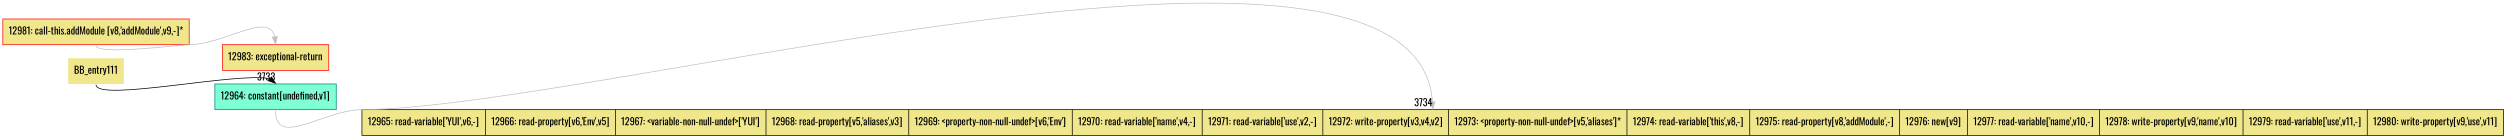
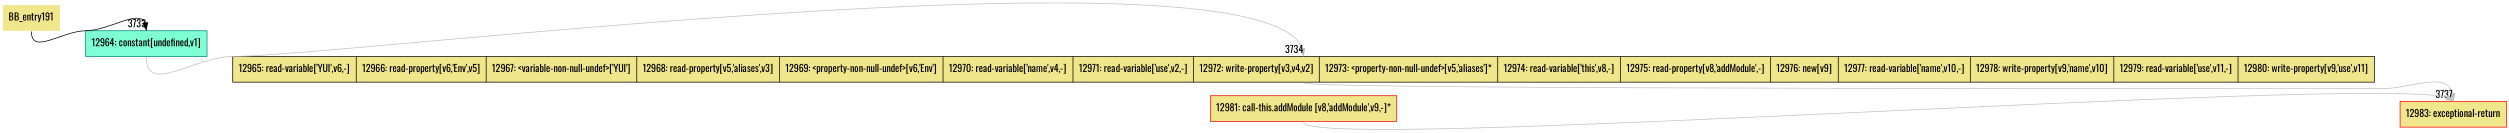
(96, 71) -> (31, 18)
none -> (1881, 88)
